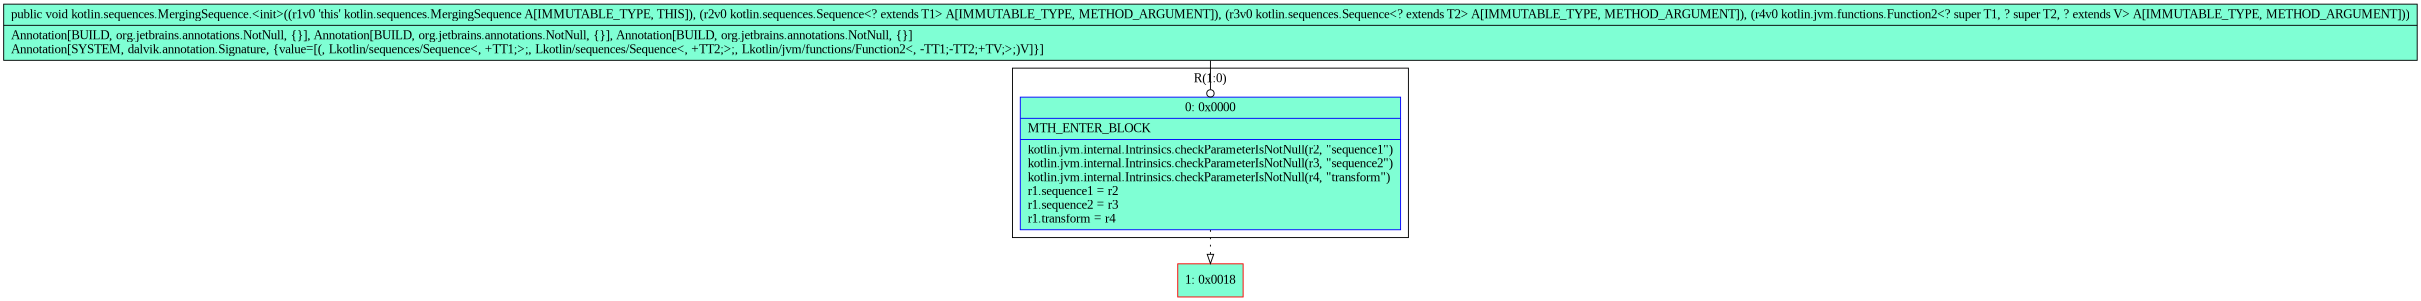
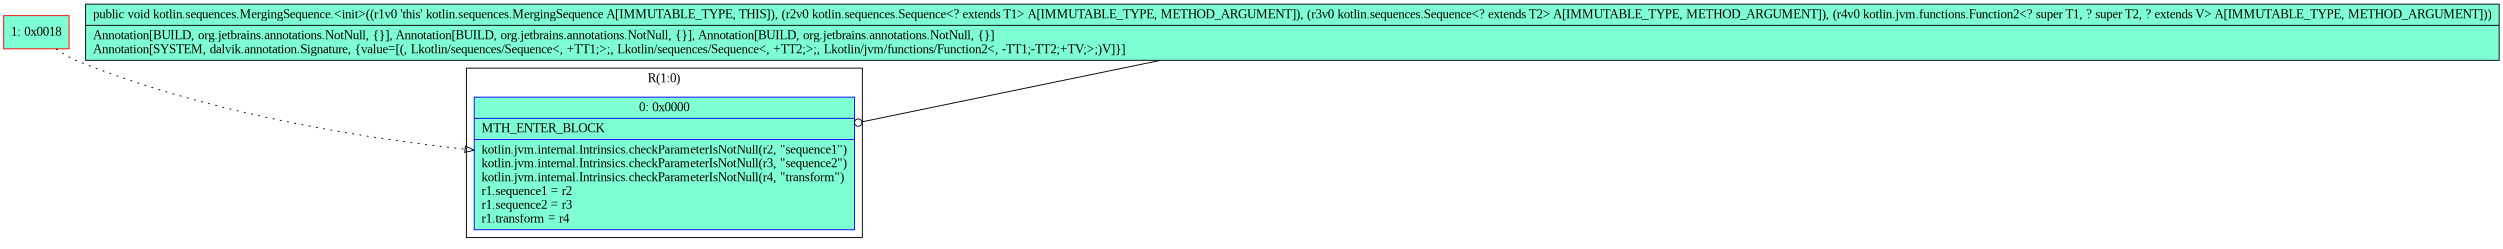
(1210, 243) -> (256, 115)
